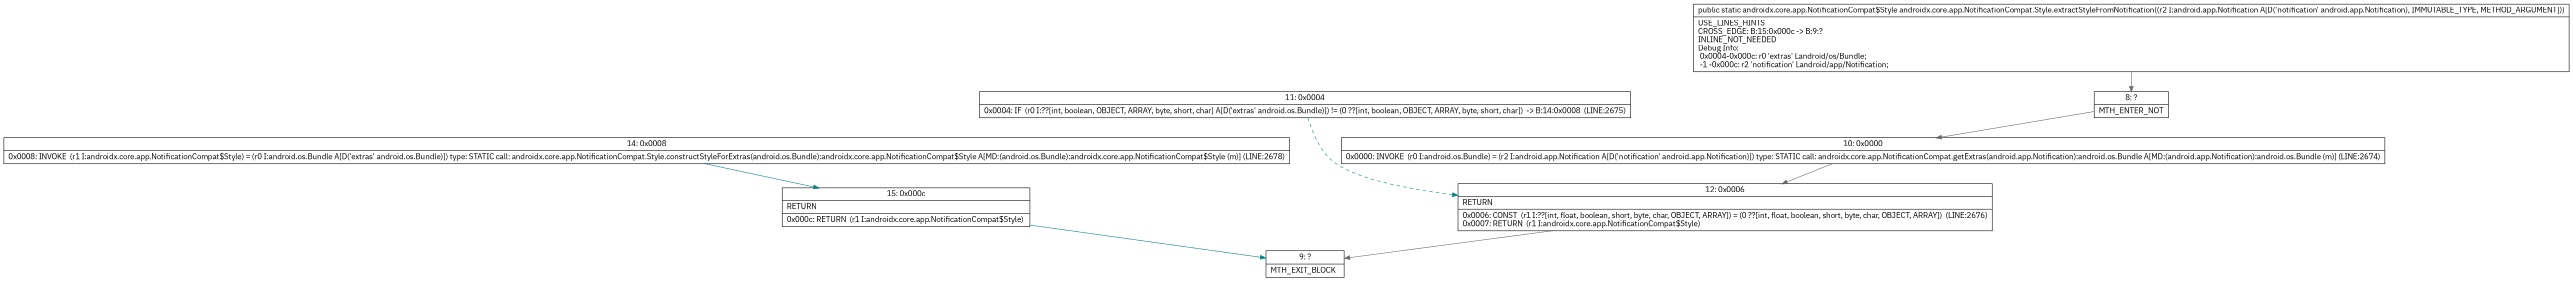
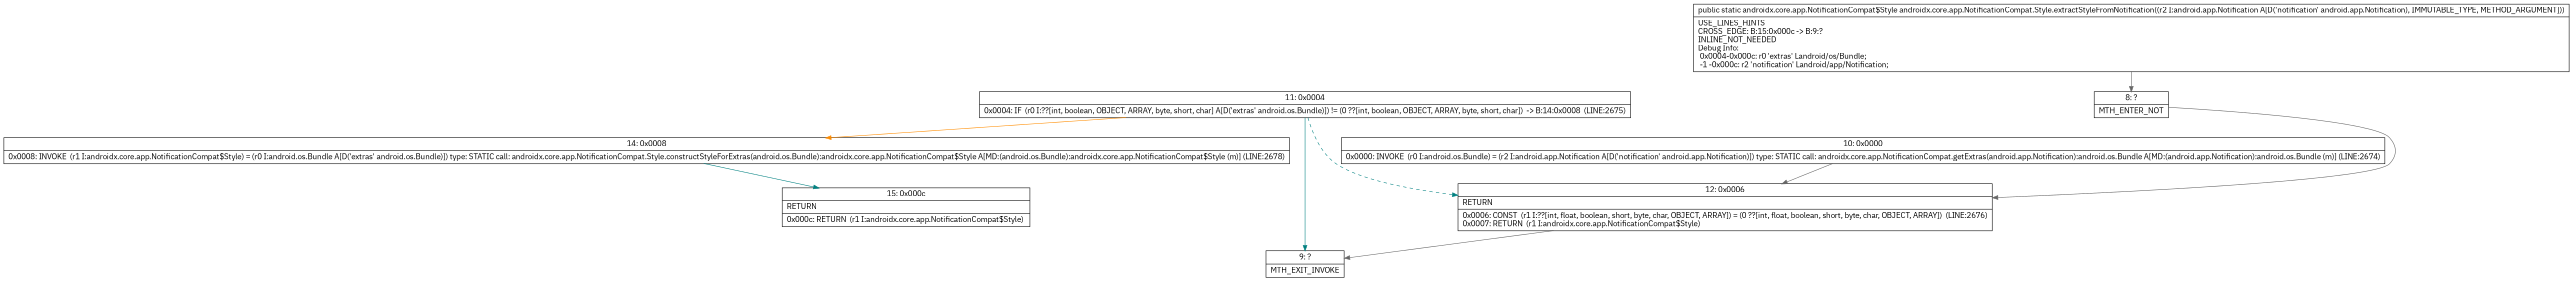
(2018, 124) -> (2321, 177)
none -> (979, 128)
(1145, 241) -> (1305, 181)
(1303, 270) -> (1305, 270)
